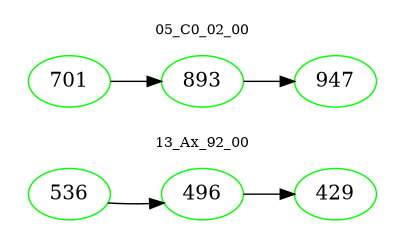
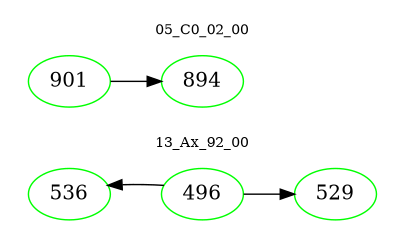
(69, 81) -> (69, 81)
(202, 81) -> (202, 81)
(336, 81) -> none
(336, 194) -> (336, 194)
(129, 204) -> (143, 185)
